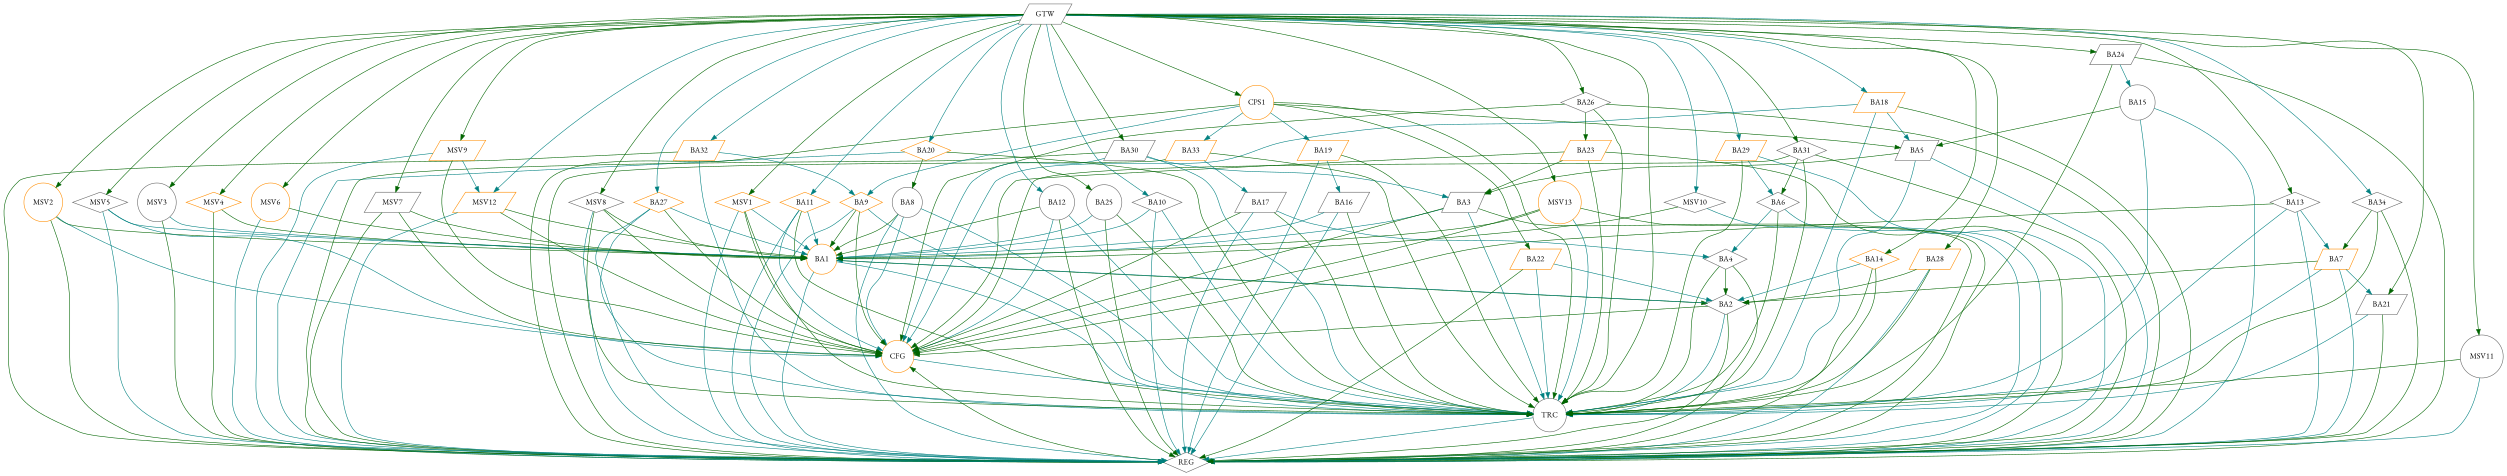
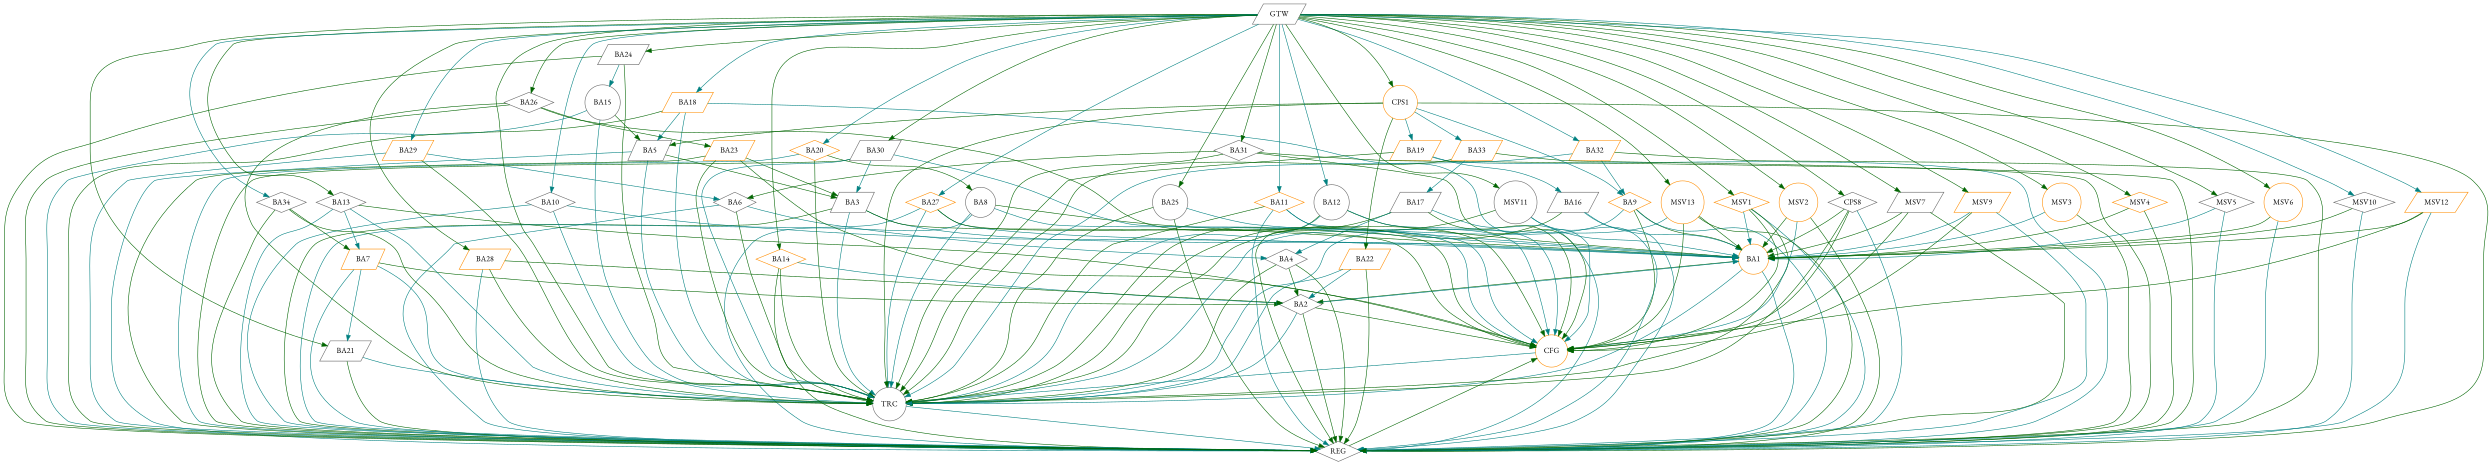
(471, 177) -> (1870, 246)
(157, 202) -> (2062, 202)
(596, 202) -> (1852, 202)
none -> (1631, 240)
(483, 317) -> none
